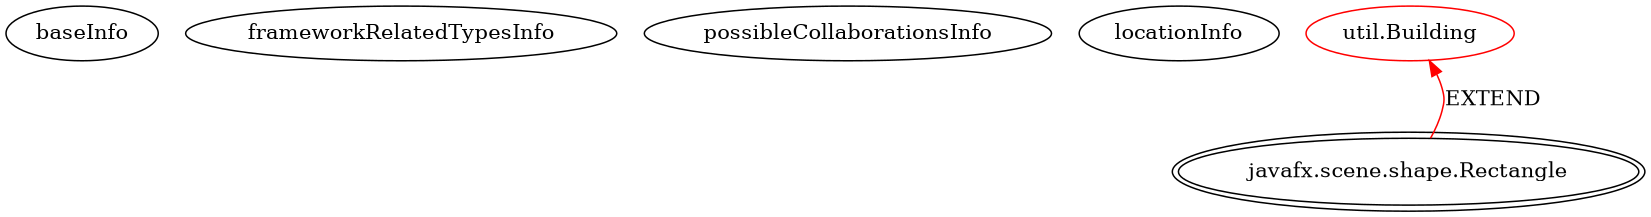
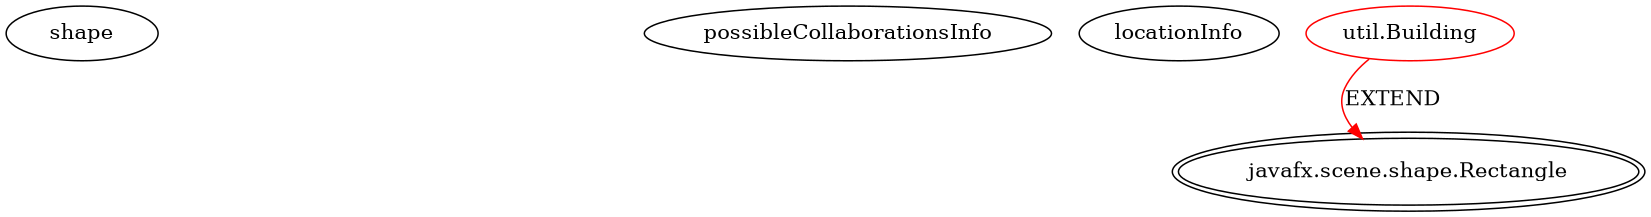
(82, 33) -> (82, 33)
(401, 33) -> none
(1443, 107) -> (1344, 90)
